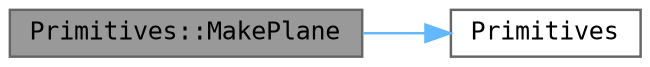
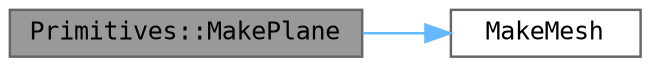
(546, 33) -> (546, 33)
